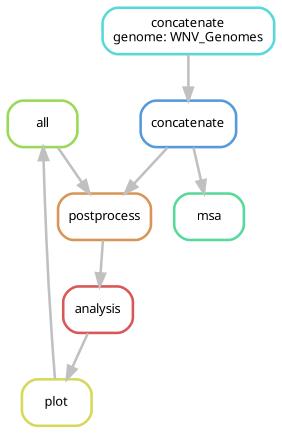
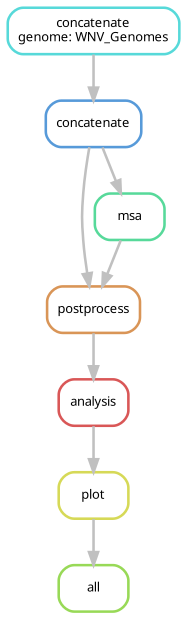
(70, 165) -> (114, 257)
